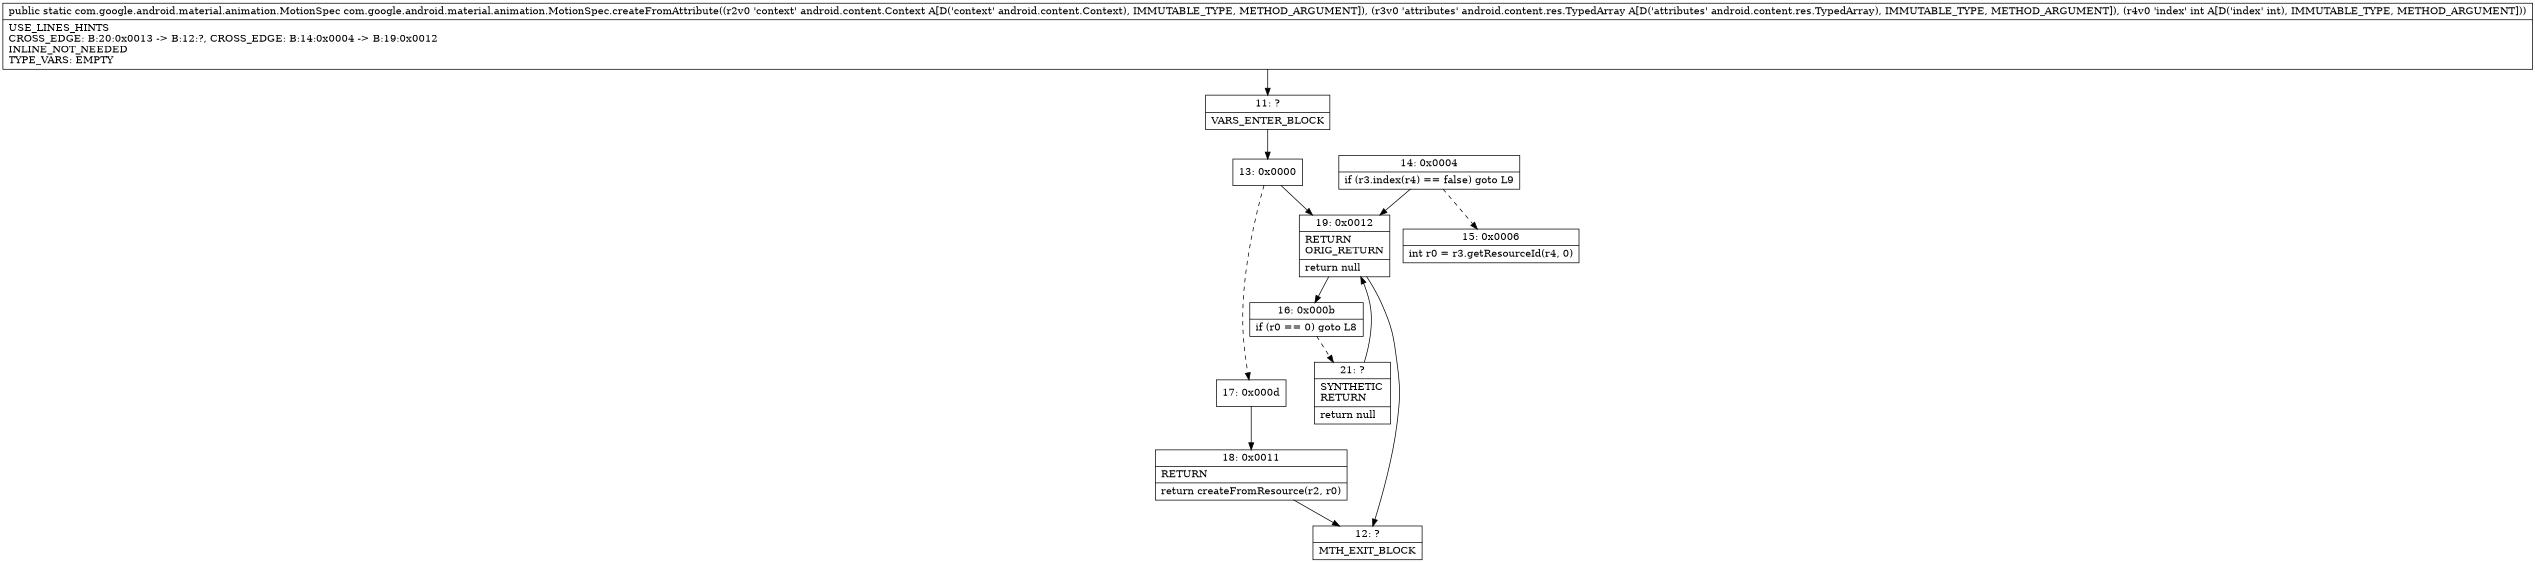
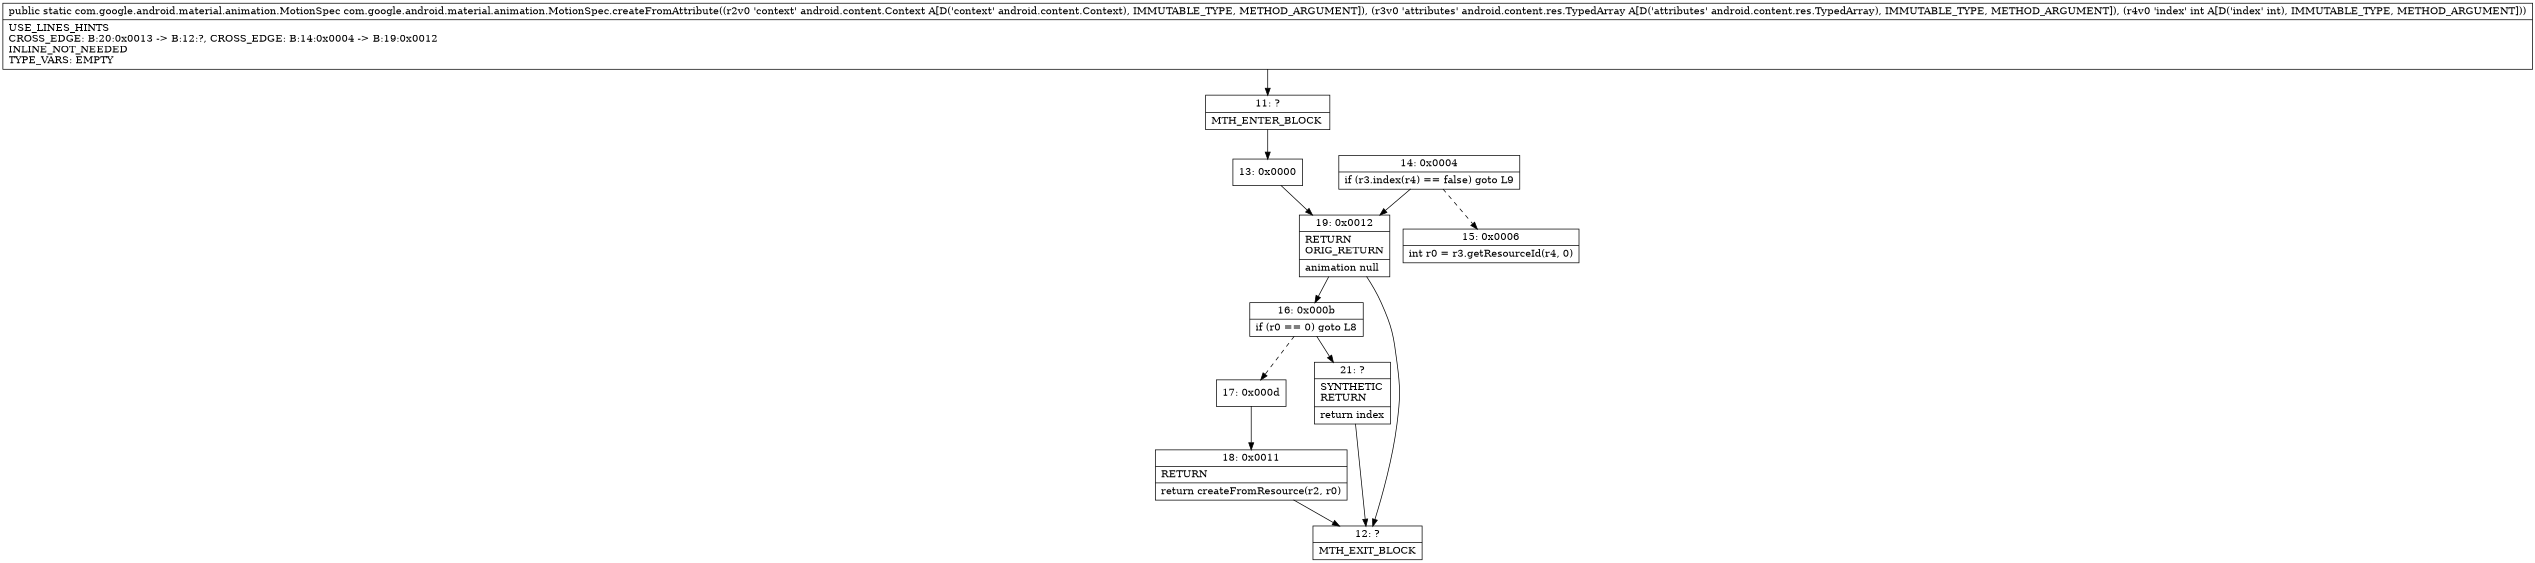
(1268, 121) -> (1267, 121)
(1333, 268) -> (1342, 268)
(1245, 278) -> (1280, 355)
(1371, 323) -> (1360, 471)
(1323, 346) -> (1323, 346)
(1348, 415) -> (1352, 415)
